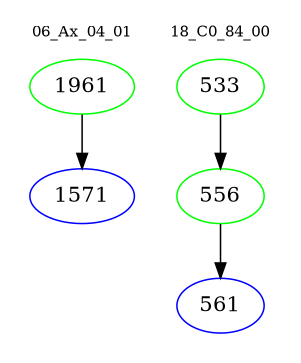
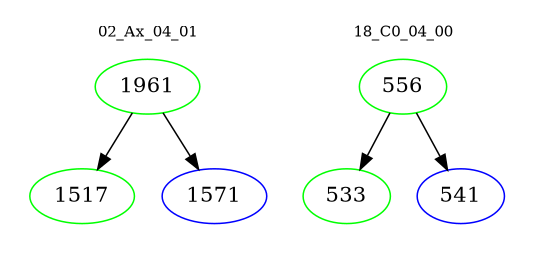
(82, 33) -> (148, 33)
(221, 33) -> (404, 33)
(221, 134) -> (379, 134)
none -> (82, 196)
(221, 306) -> (461, 196)
